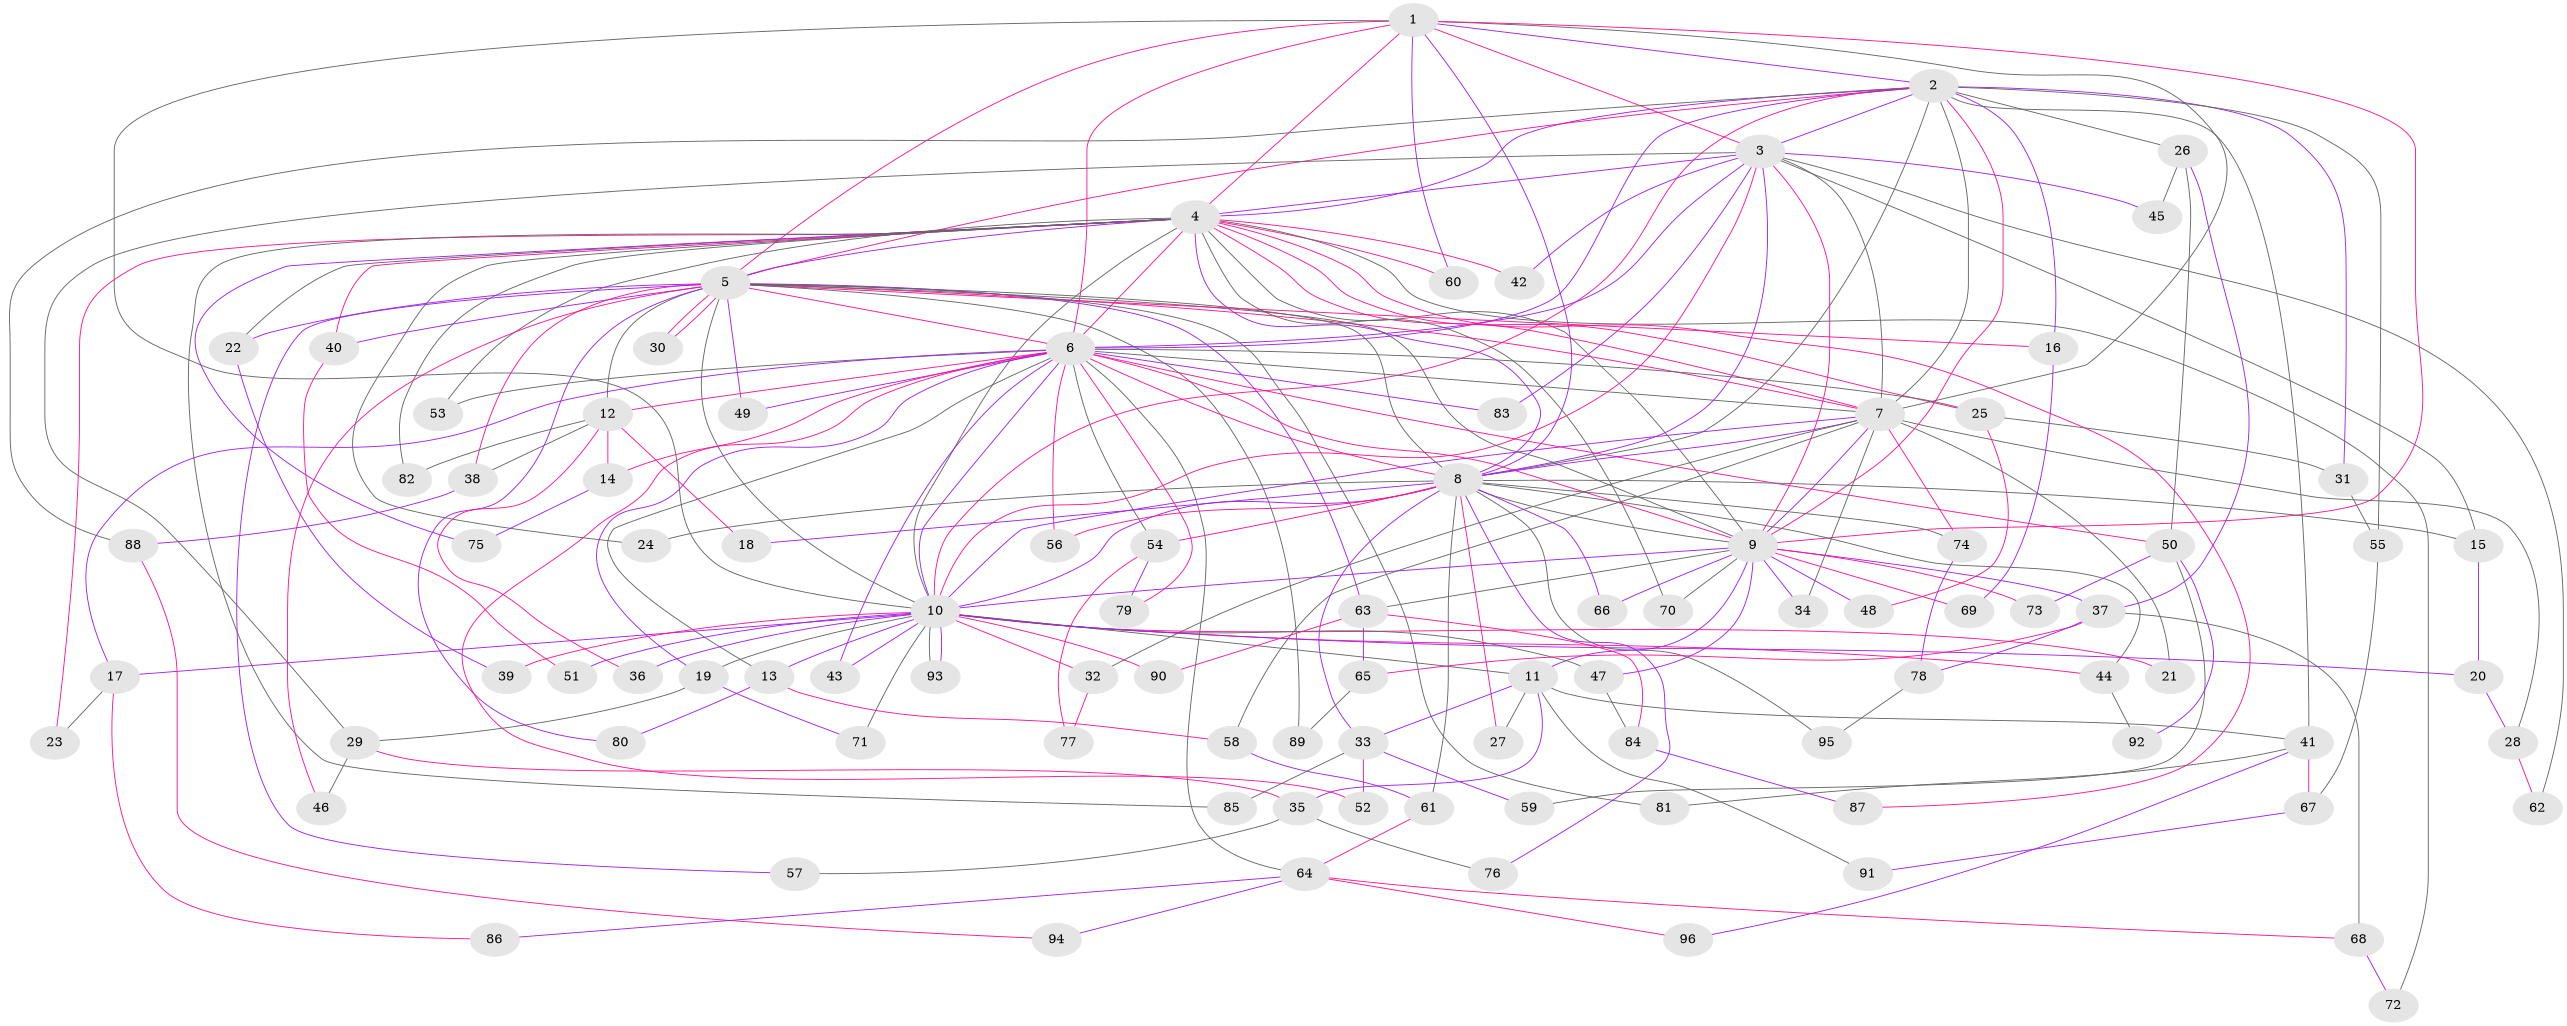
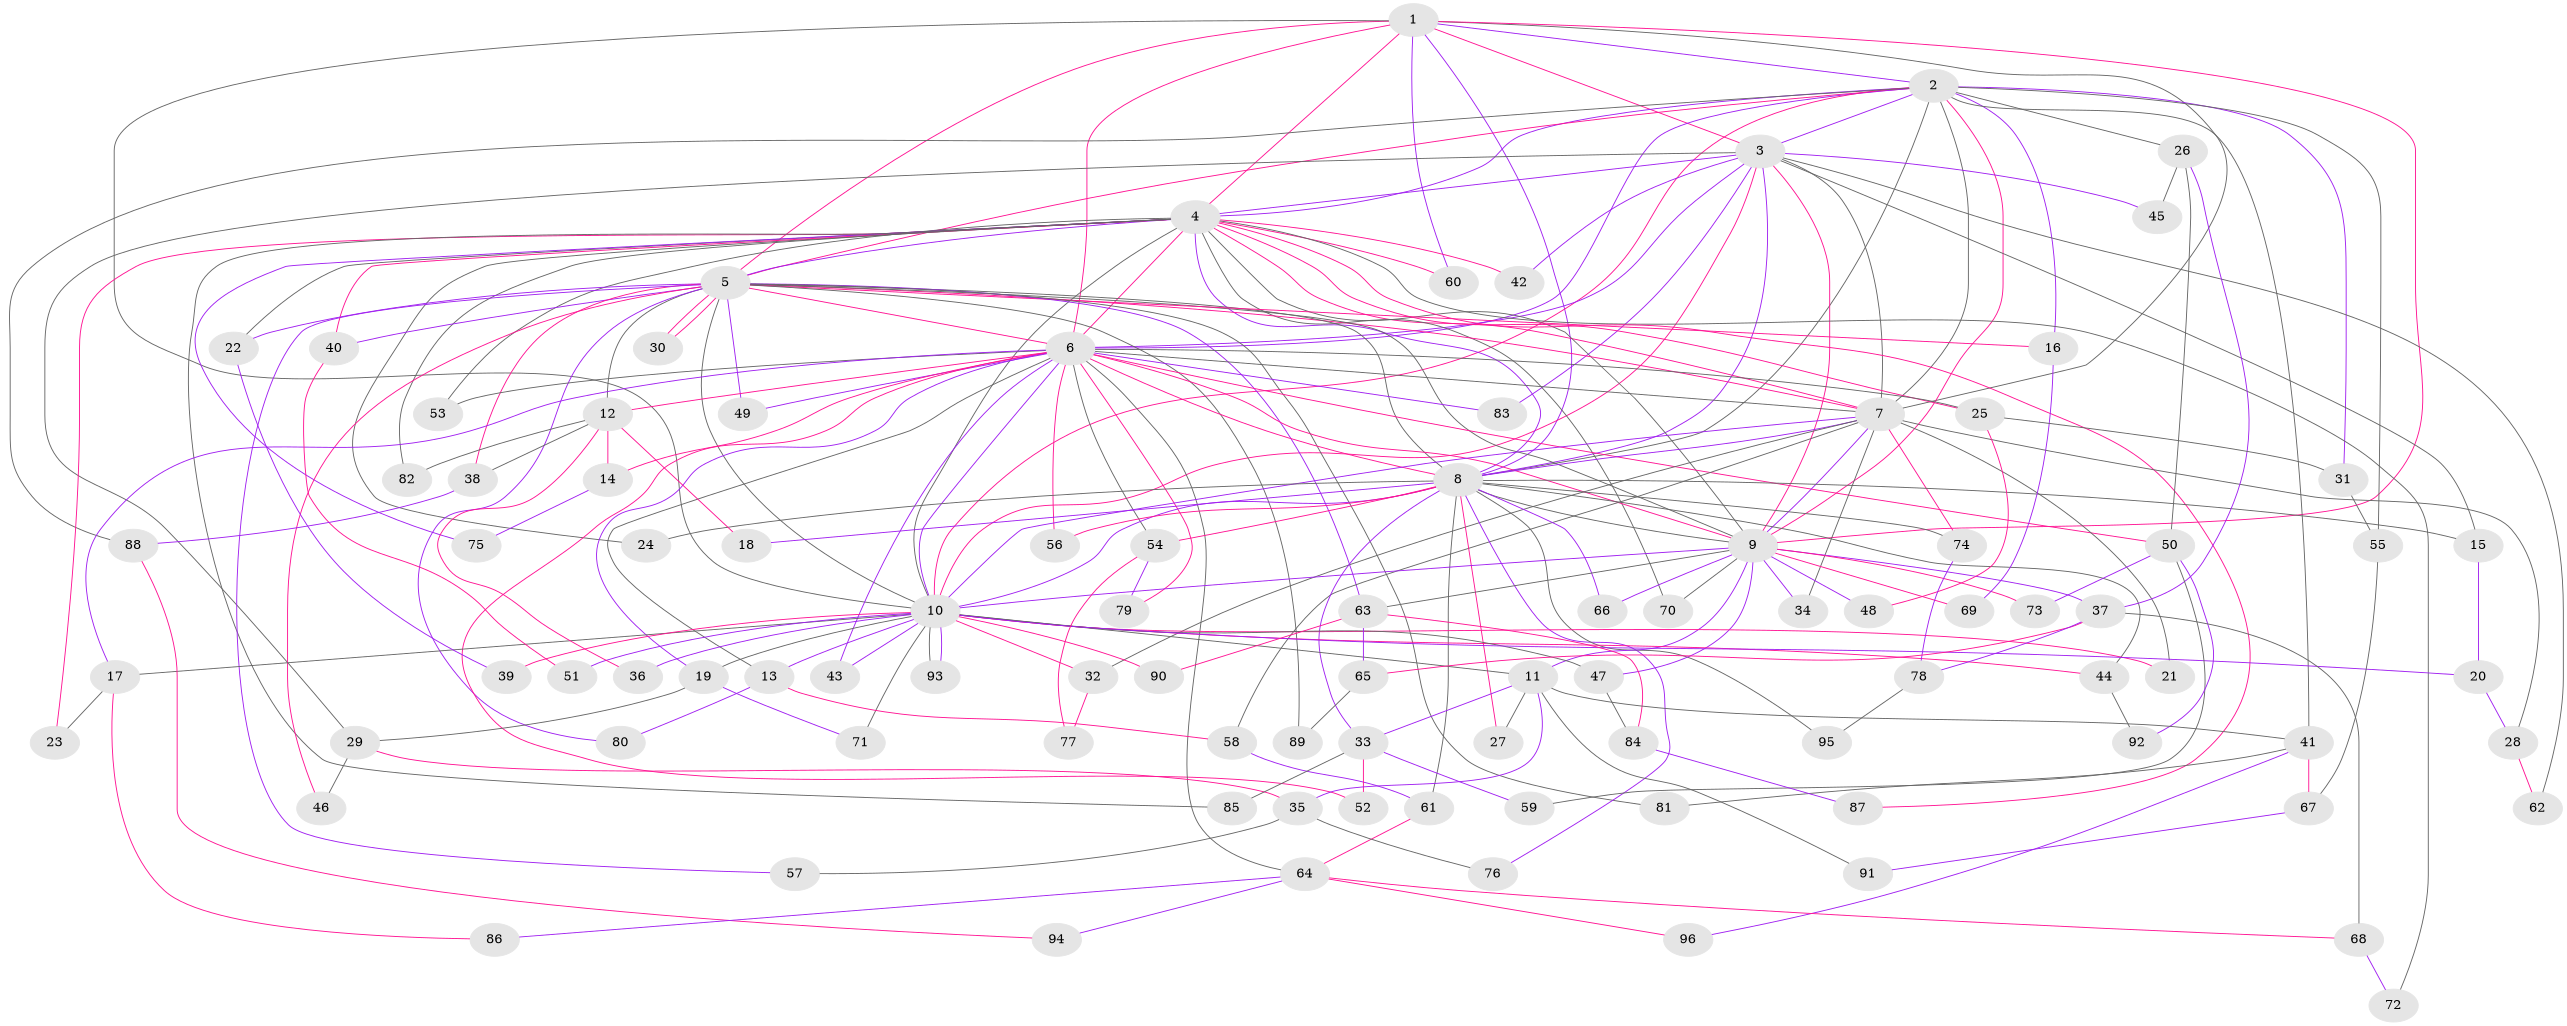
(545, 643) -> (545, 643)
